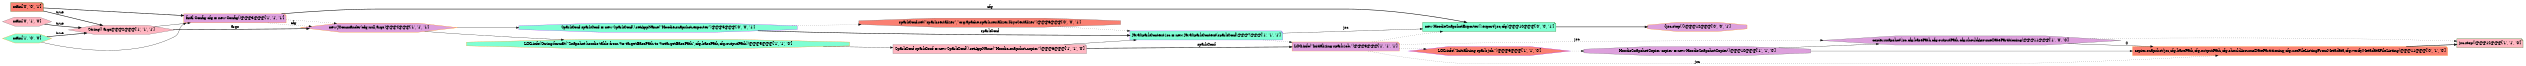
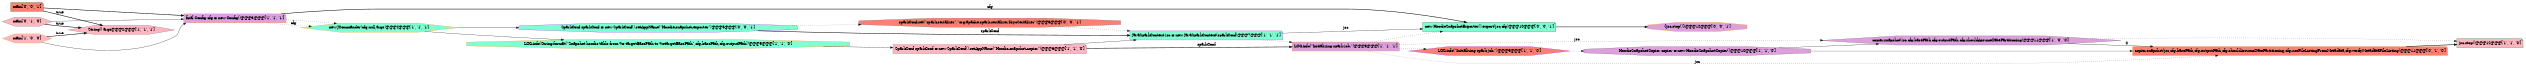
(171, 25) -> (116, 20)
(379, 28) -> (379, 28)
(240, 29) -> none
(27, 38) -> (27, 38)
